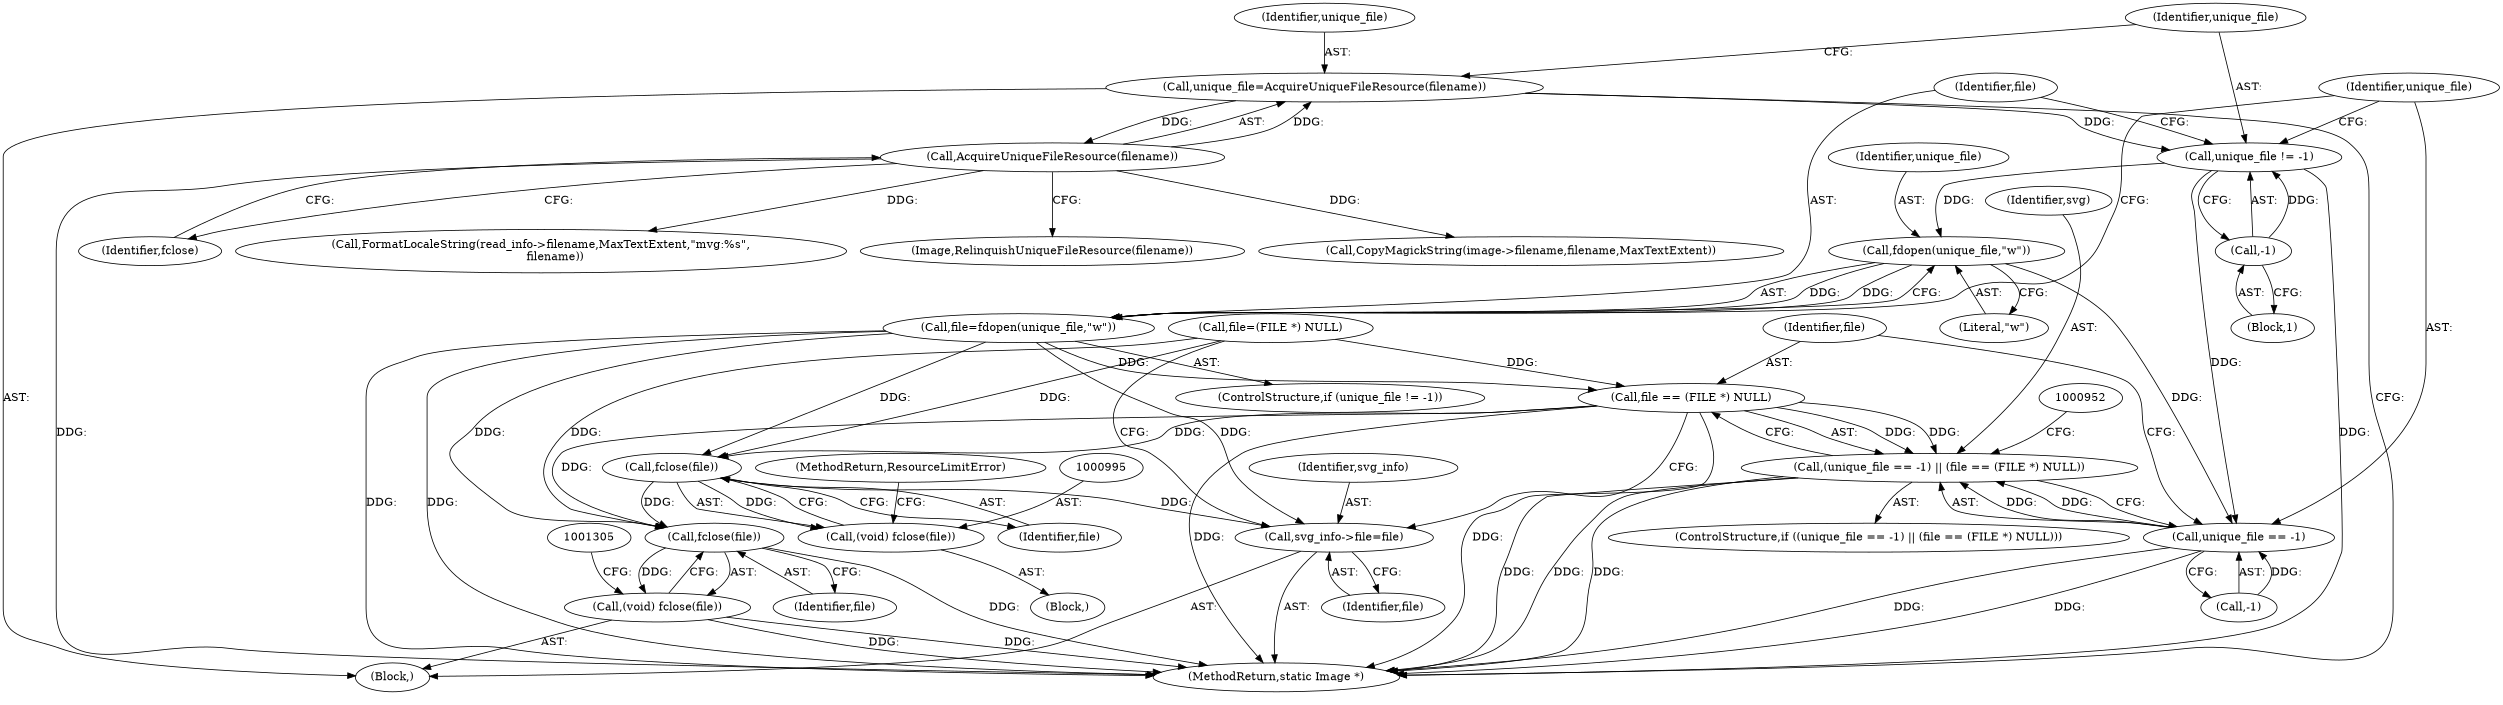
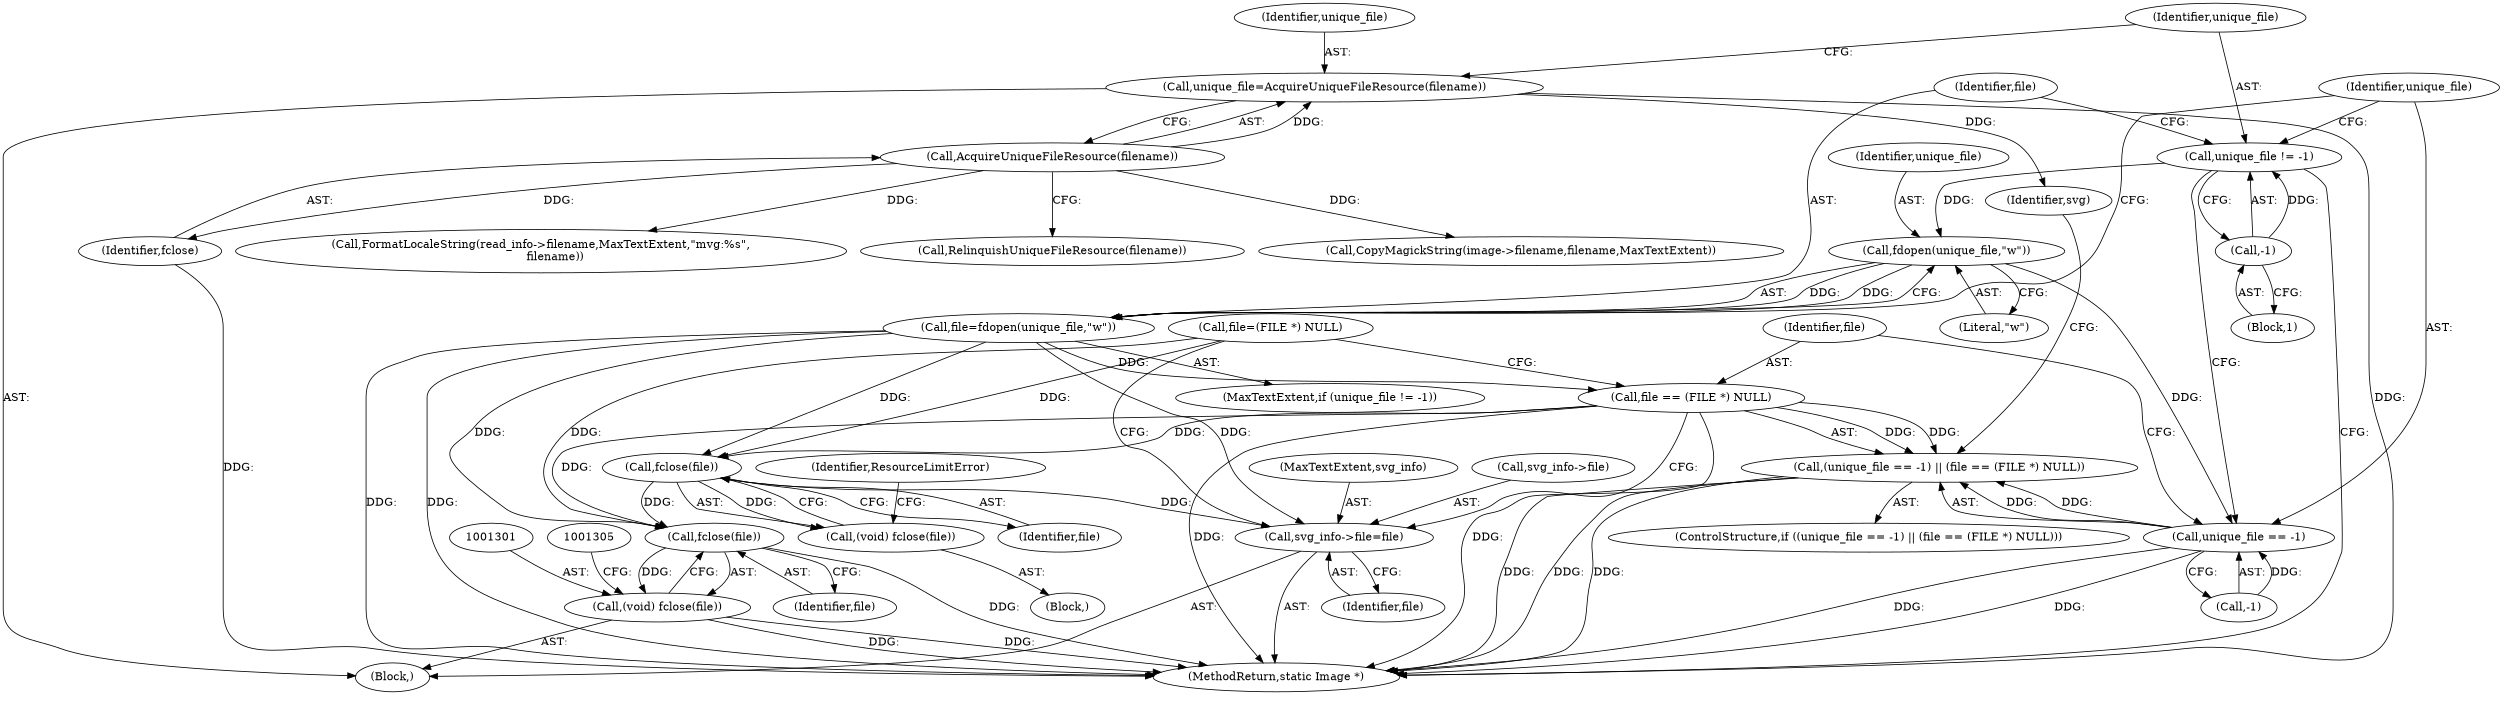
(1847, 103) -> (1790, 109)
(1179, 122) -> (1179, 122)
(322, 201) -> (322, 201)
(561, 201) -> (561, 201)
(1052, 251) -> (1052, 251)
(2086, 328) -> (2086, 328)
(1524, 363) -> (1524, 363)
(2228, 363) -> (2228, 363)
(1330, 398) -> (1330, 398)
(2081, 398) -> none
(2392, 398) -> (2392, 398)
(2357, 433) -> (2357, 433)
(1774, 442) -> none
(901, 468) -> (901, 468)
(1101, 468) -> none
(1353, 468) -> (1353, 468)
none -> (1553, 468)
(2104, 501) -> none
none -> (491, 538)
(56, 559) -> (490, 659)
